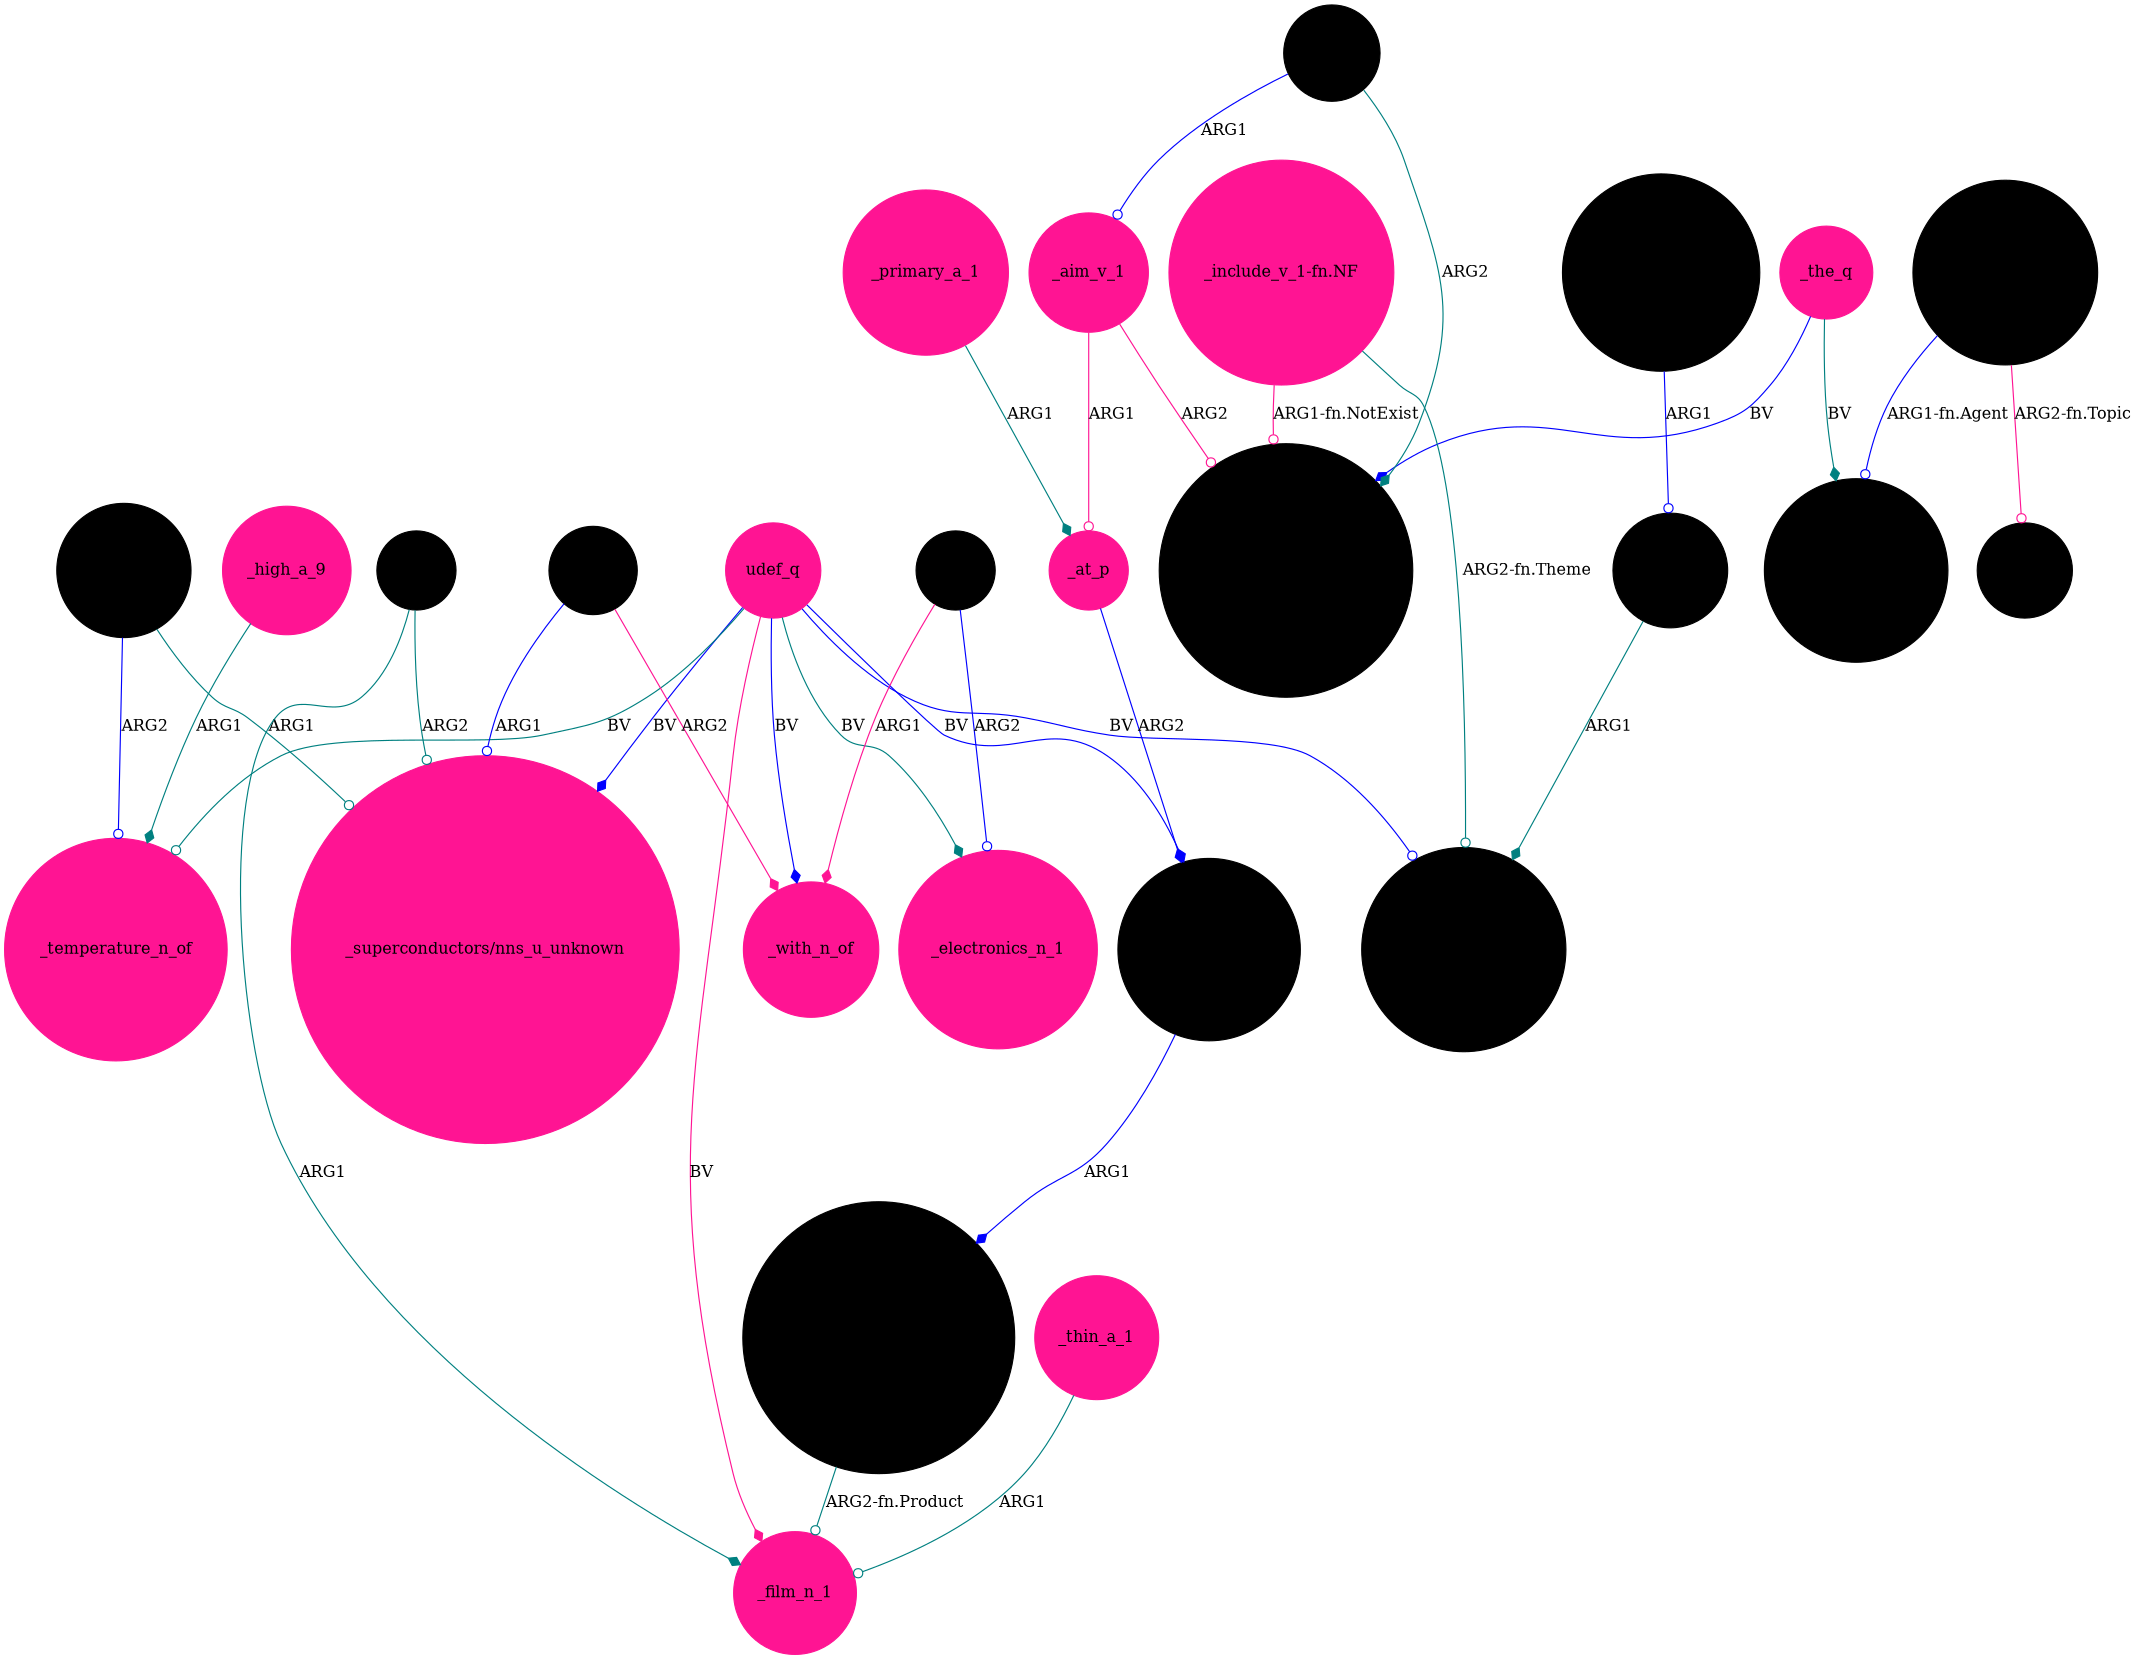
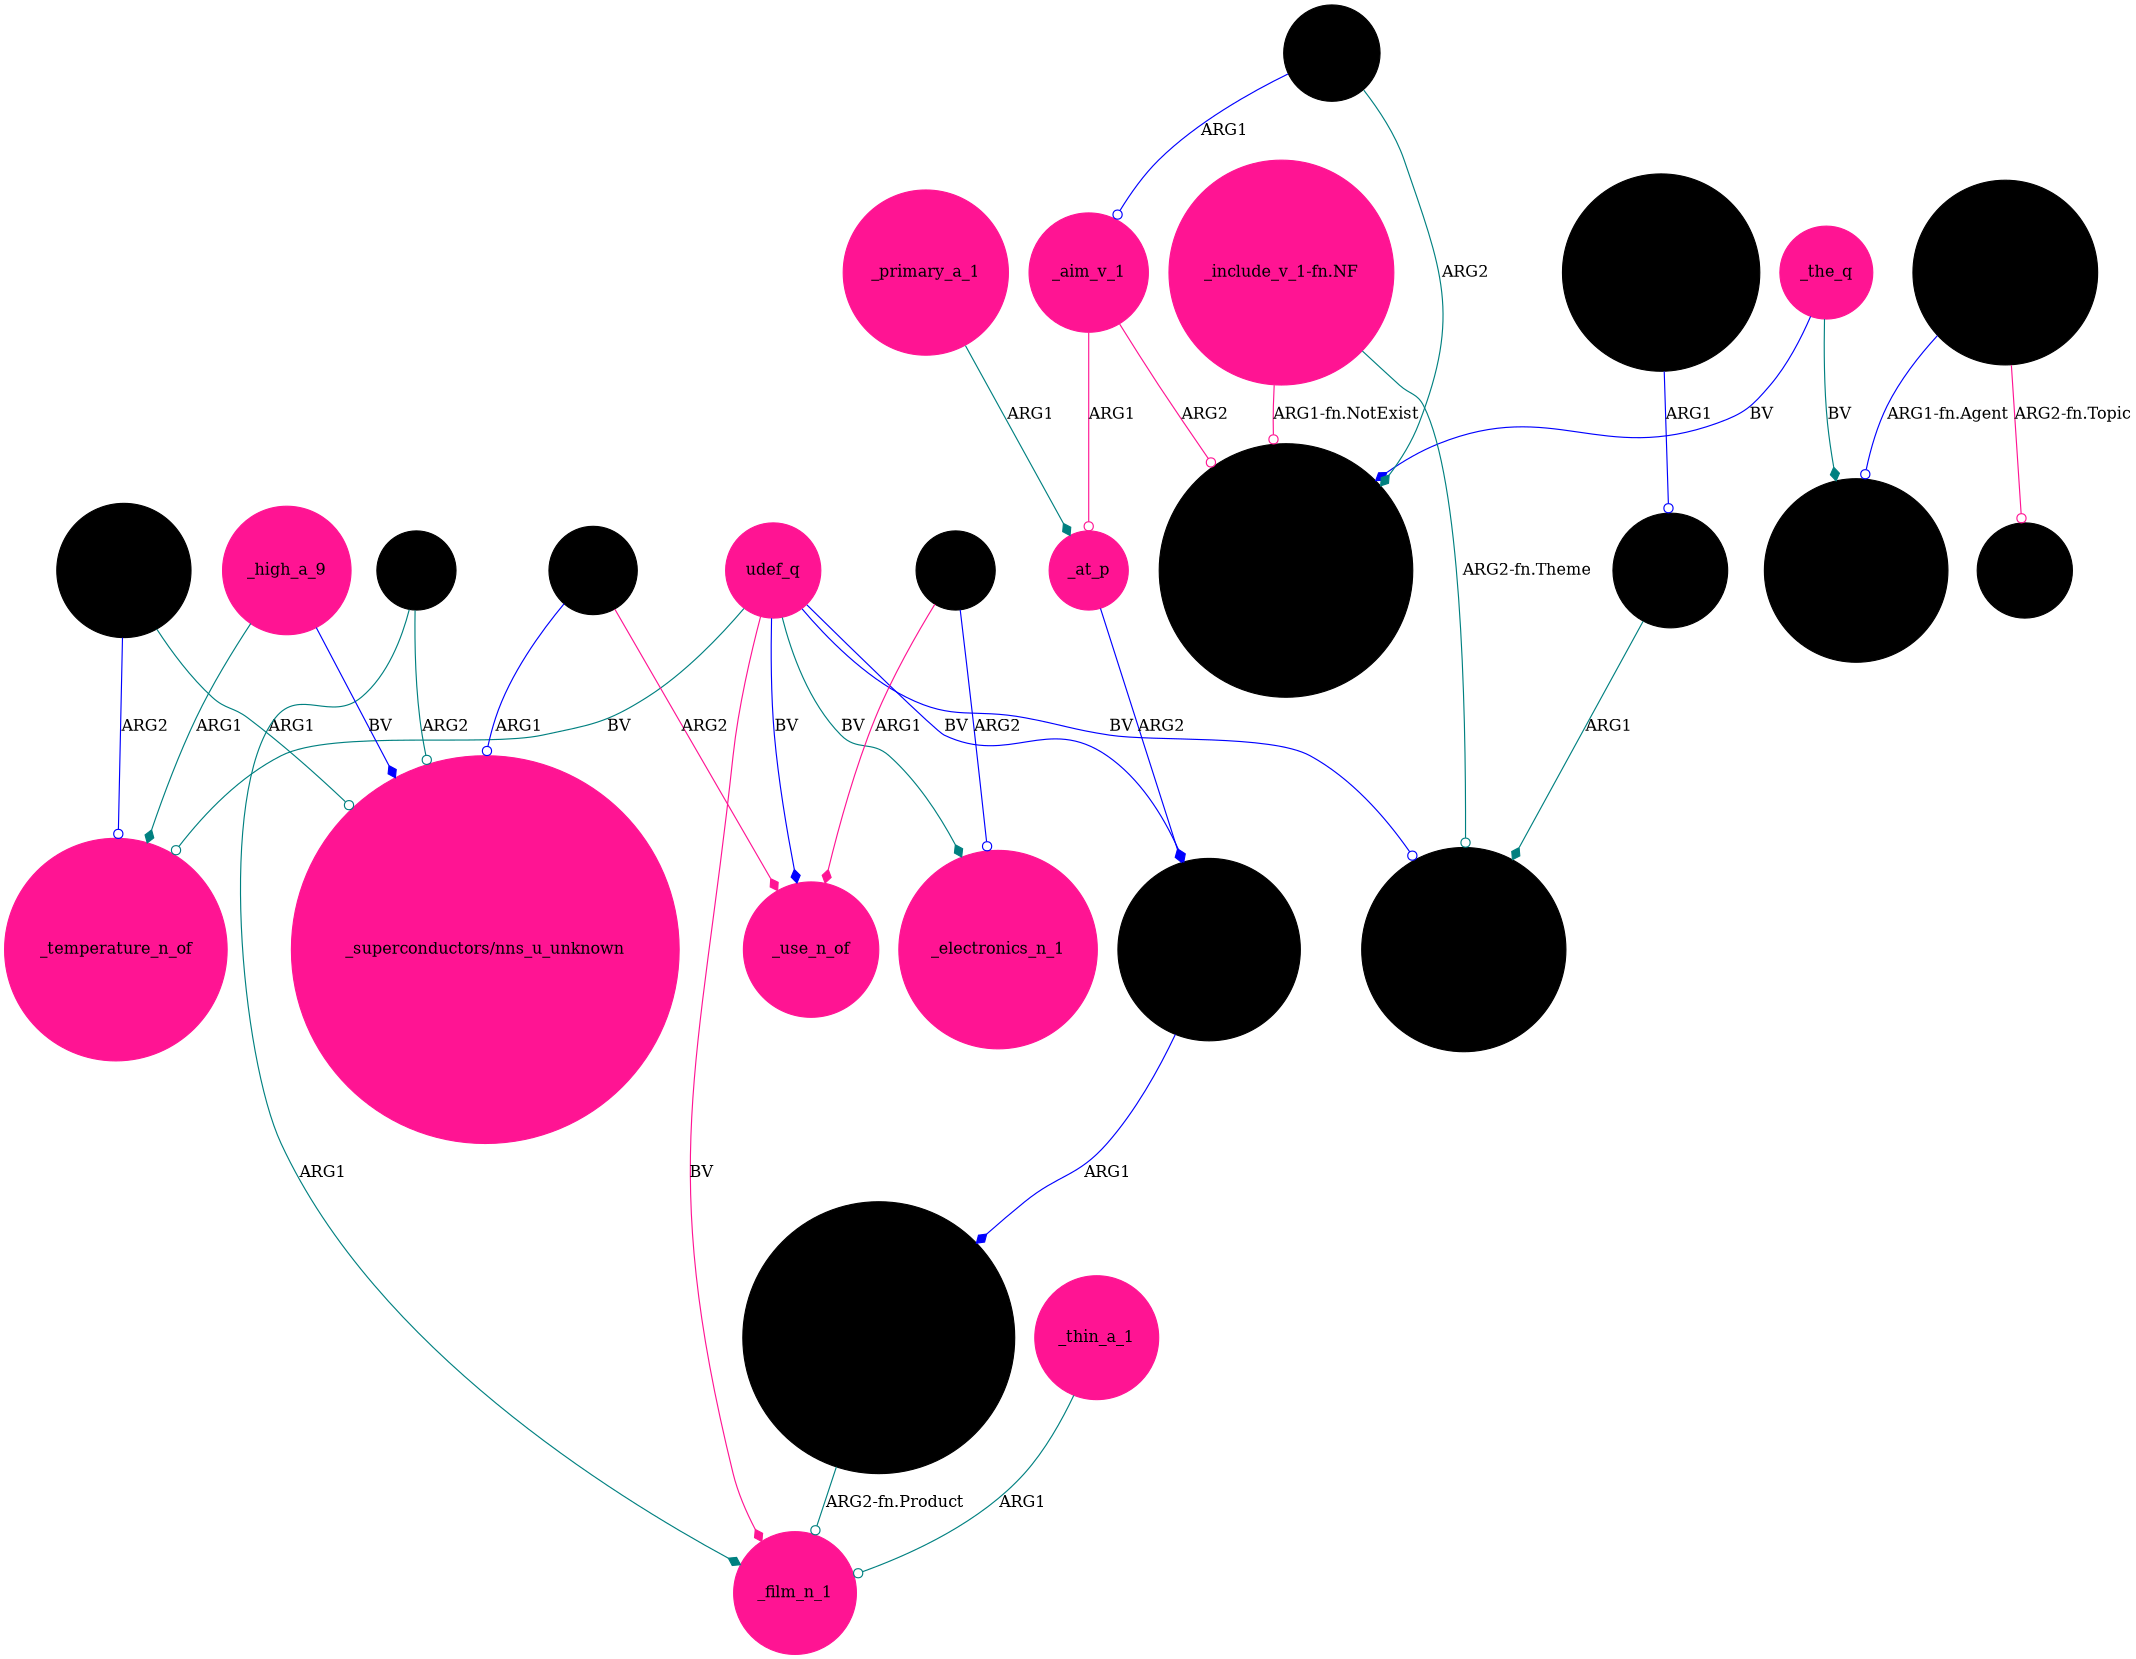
(673, 692) -> (351, 693)
(811, 950) -> (811, 950)
